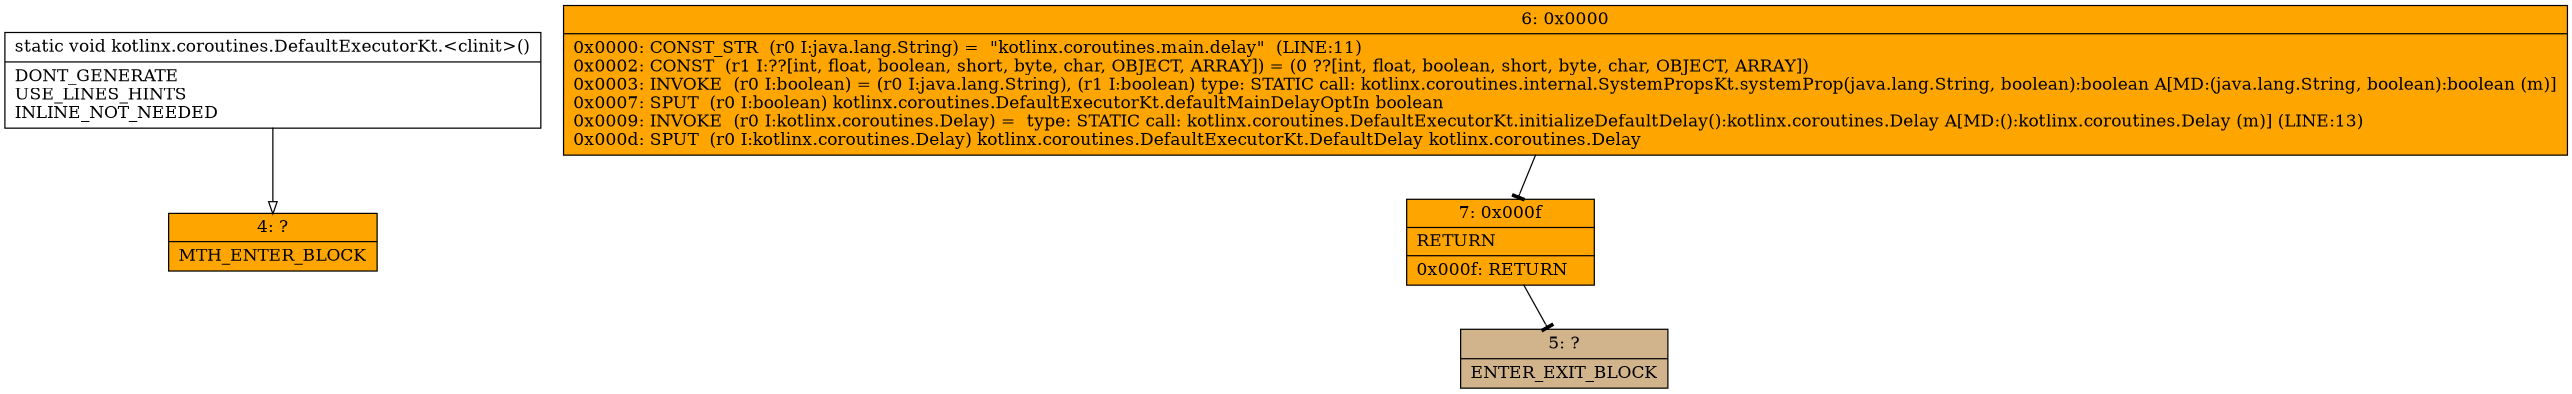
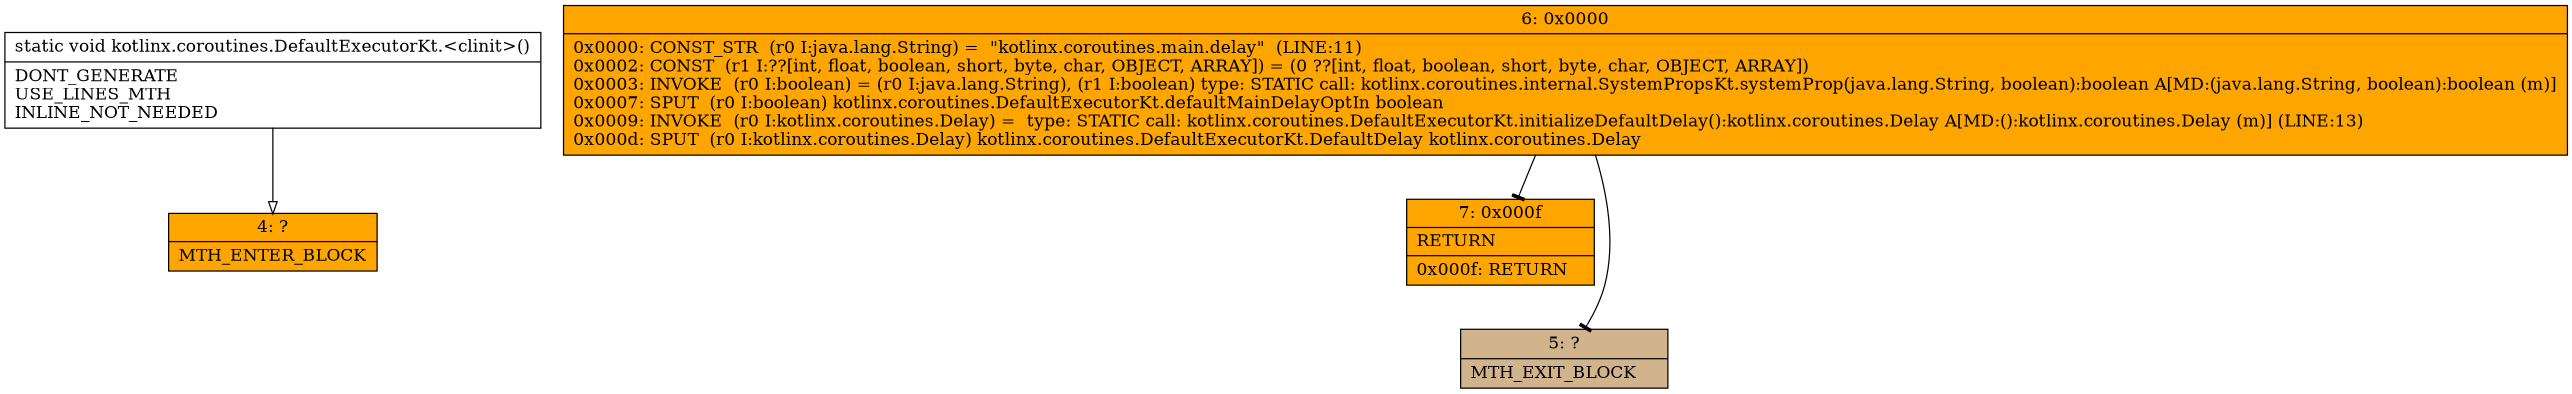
(101, 94) -> (93, 94)
(1535, 304) -> (1610, 241)
(1564, 373) -> (1554, 373)
